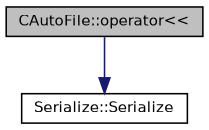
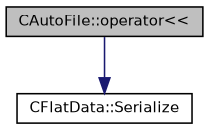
(105, 108) -> (105, 108)
